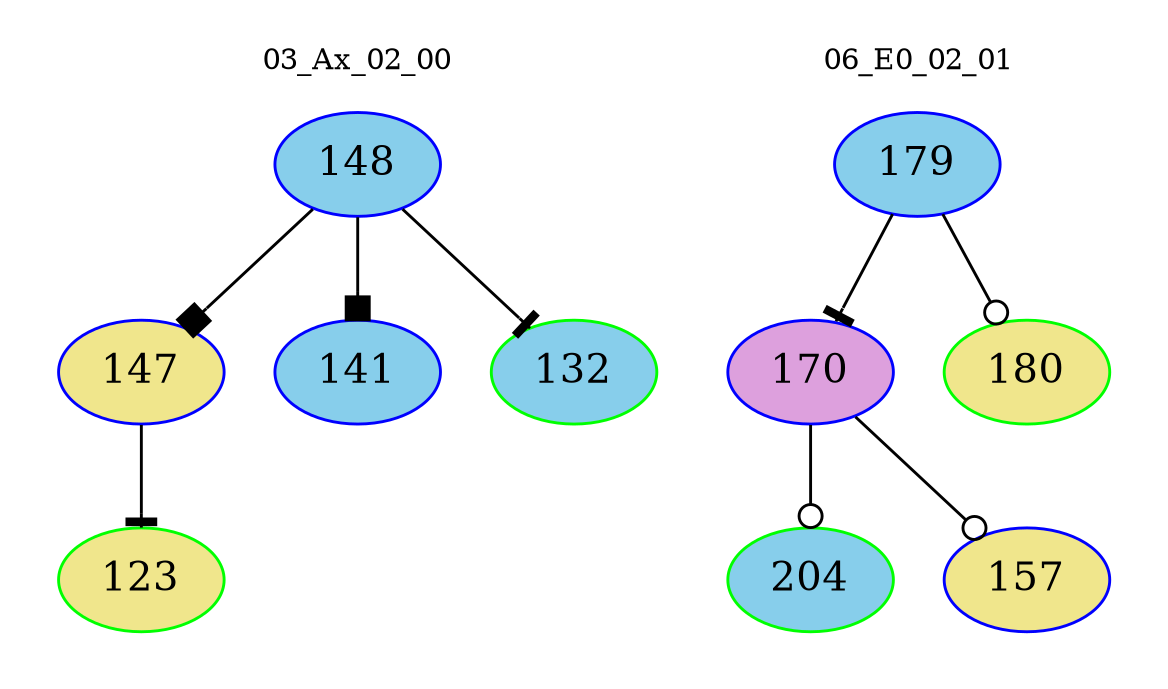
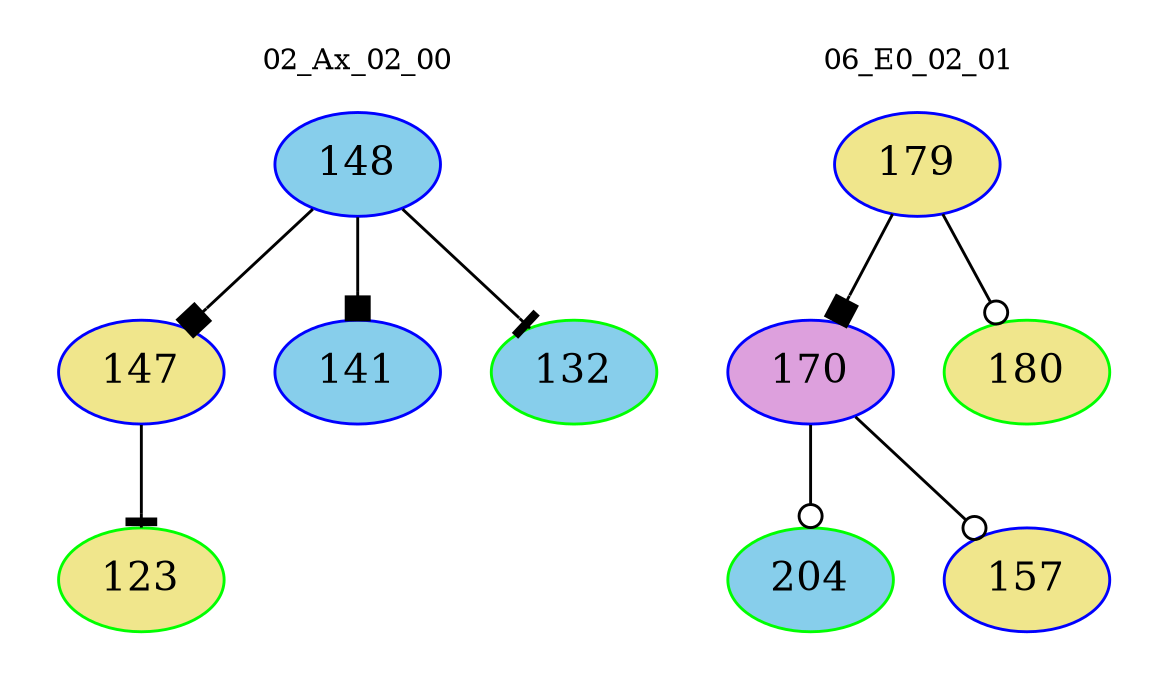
(358, 62) -> (358, 62)
(917, 164) -> (917, 164)
(868, 261) -> (871, 255)
